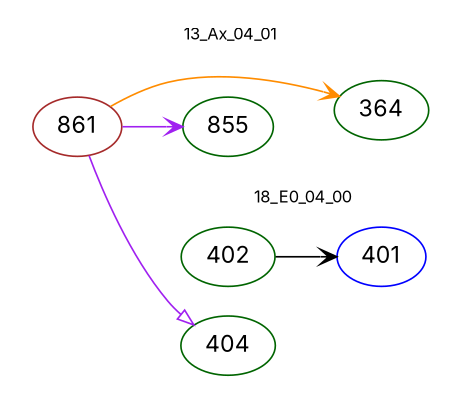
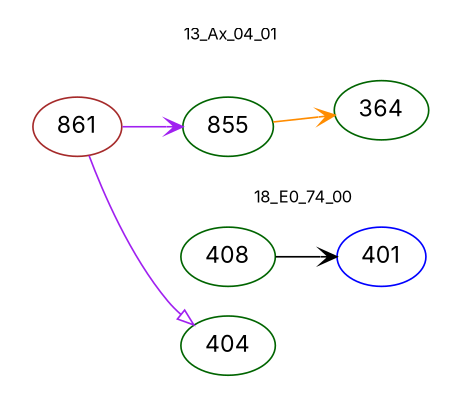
(215, 77) -> (296, 119)
(303, 198) -> (303, 198)
(228, 257) -> (228, 257)
